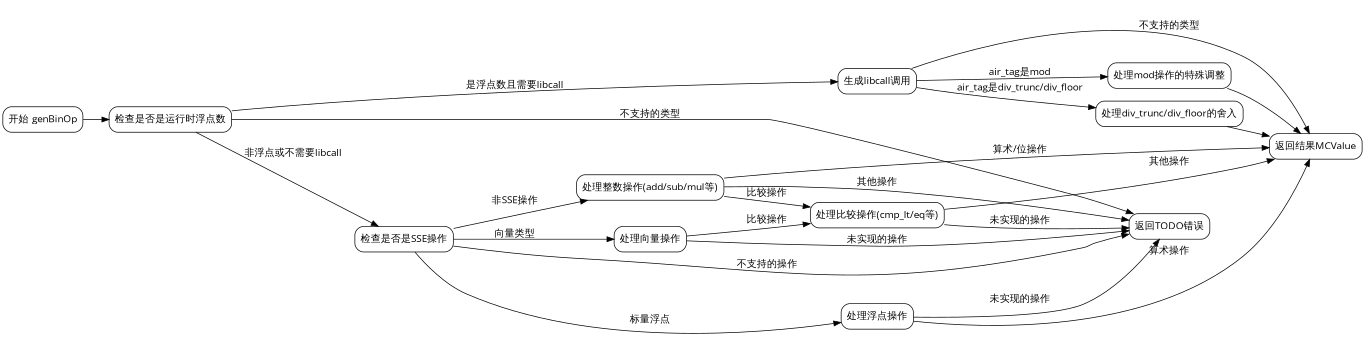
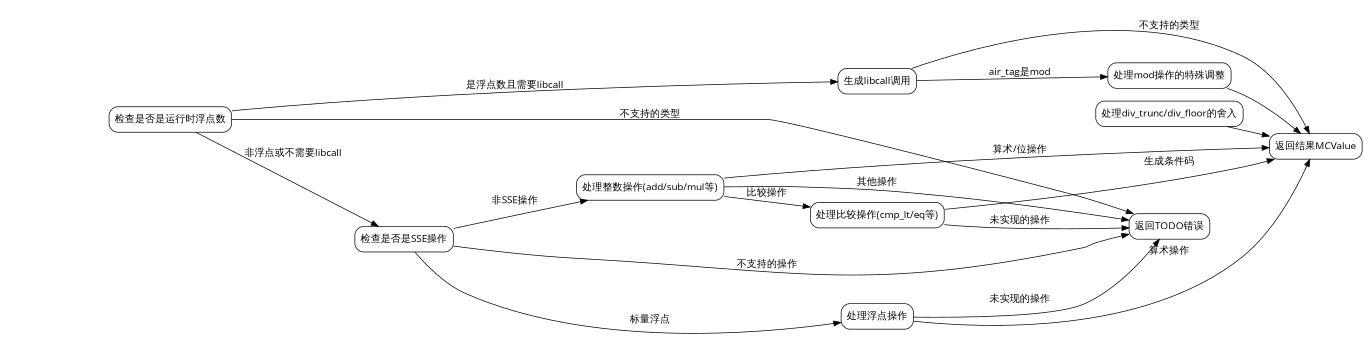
(1002, 99) -> none
(43, 120) -> none
(1169, 162) -> (1169, 162)
(650, 239) -> none
